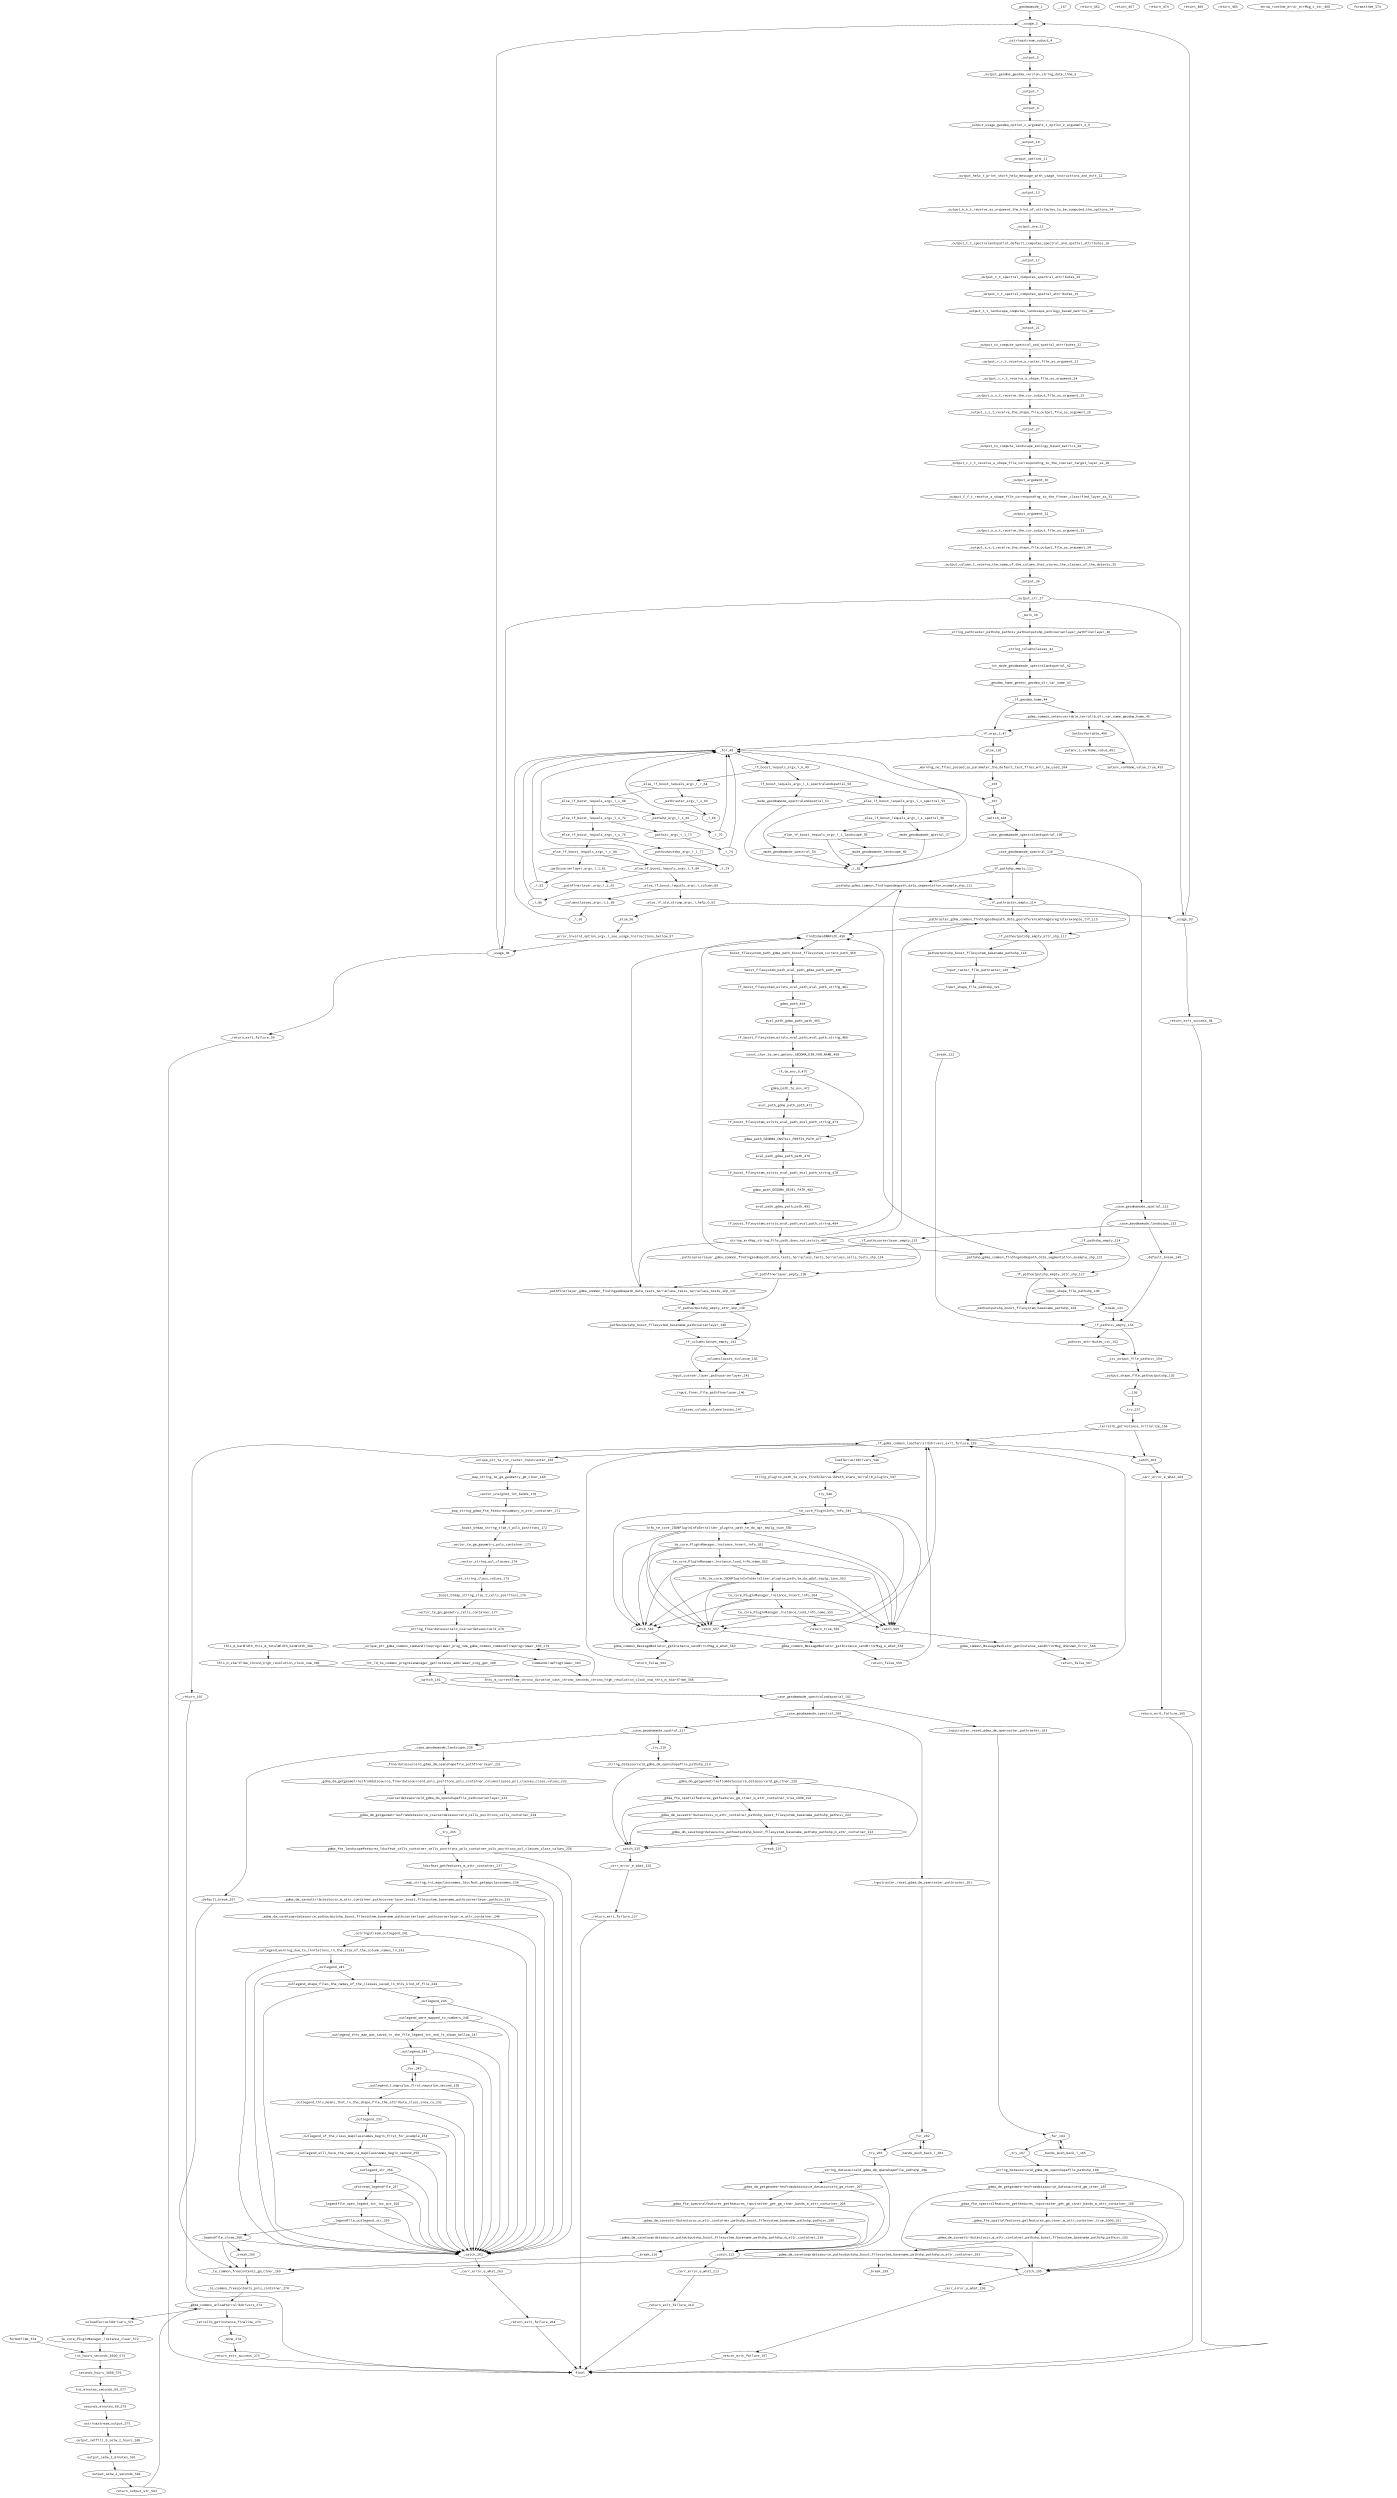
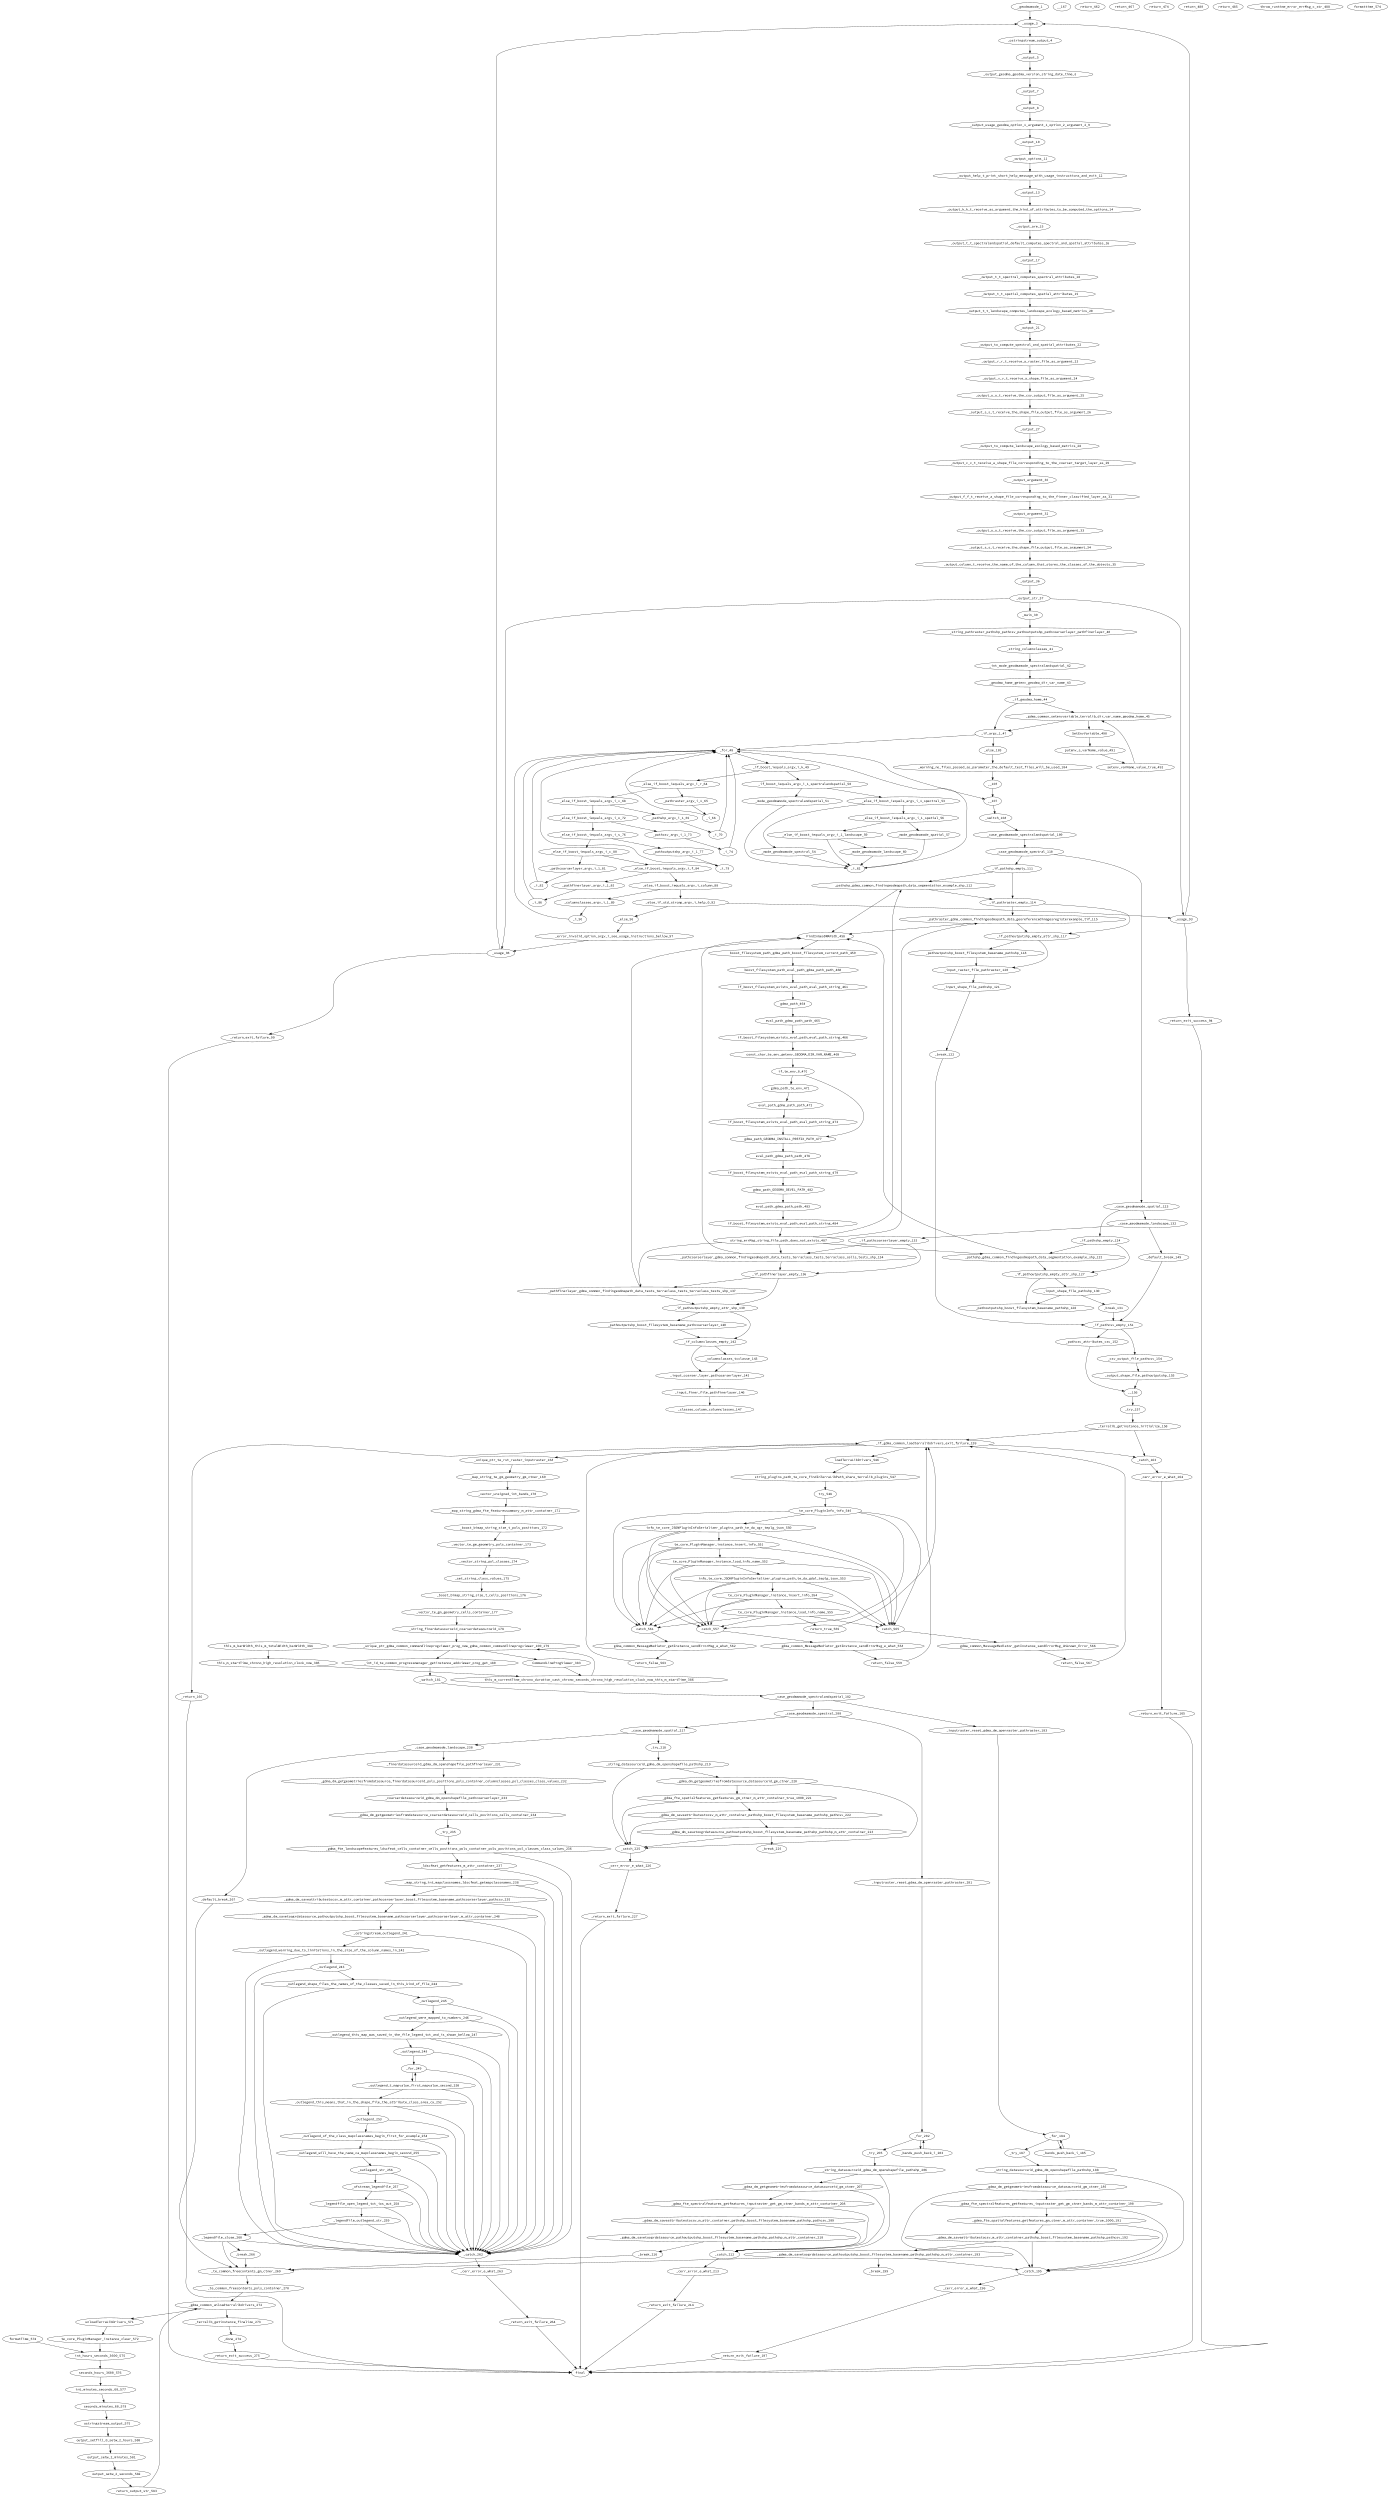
none -> (959, 1020)
(1112, 1350) -> (1090, 1380)
